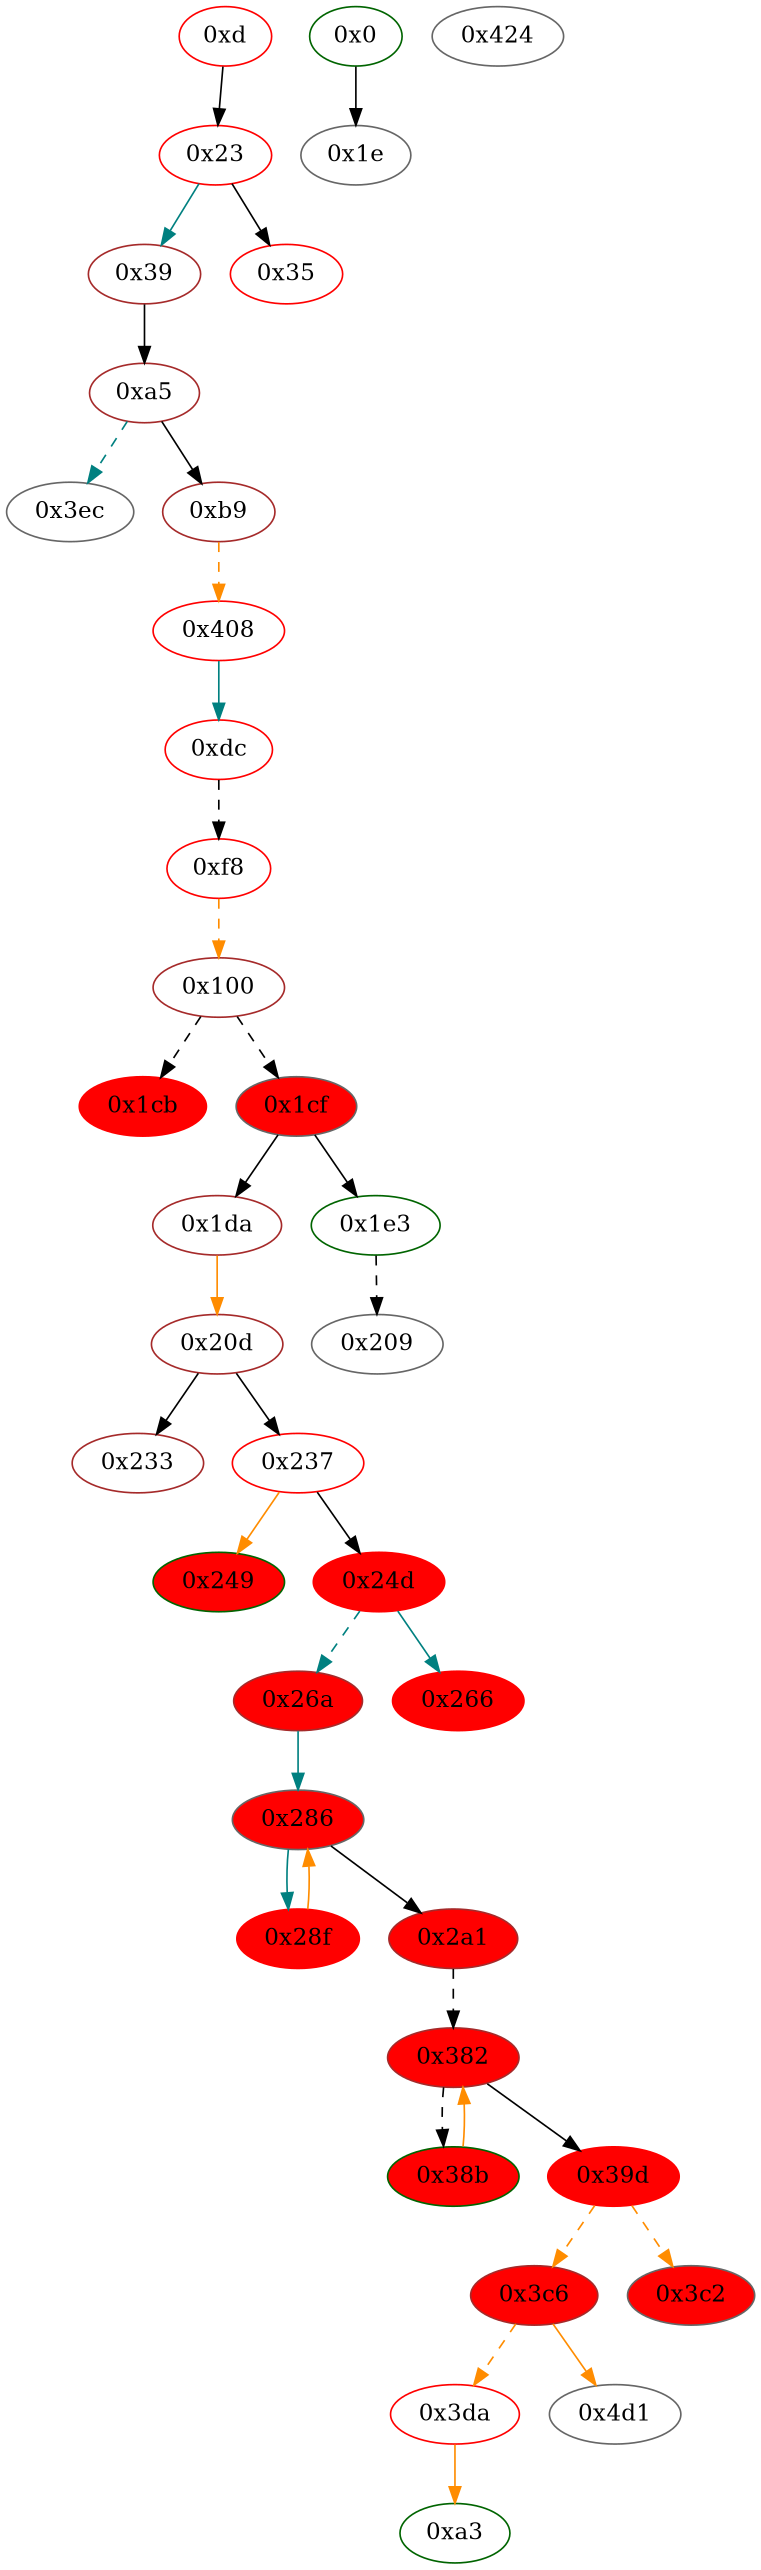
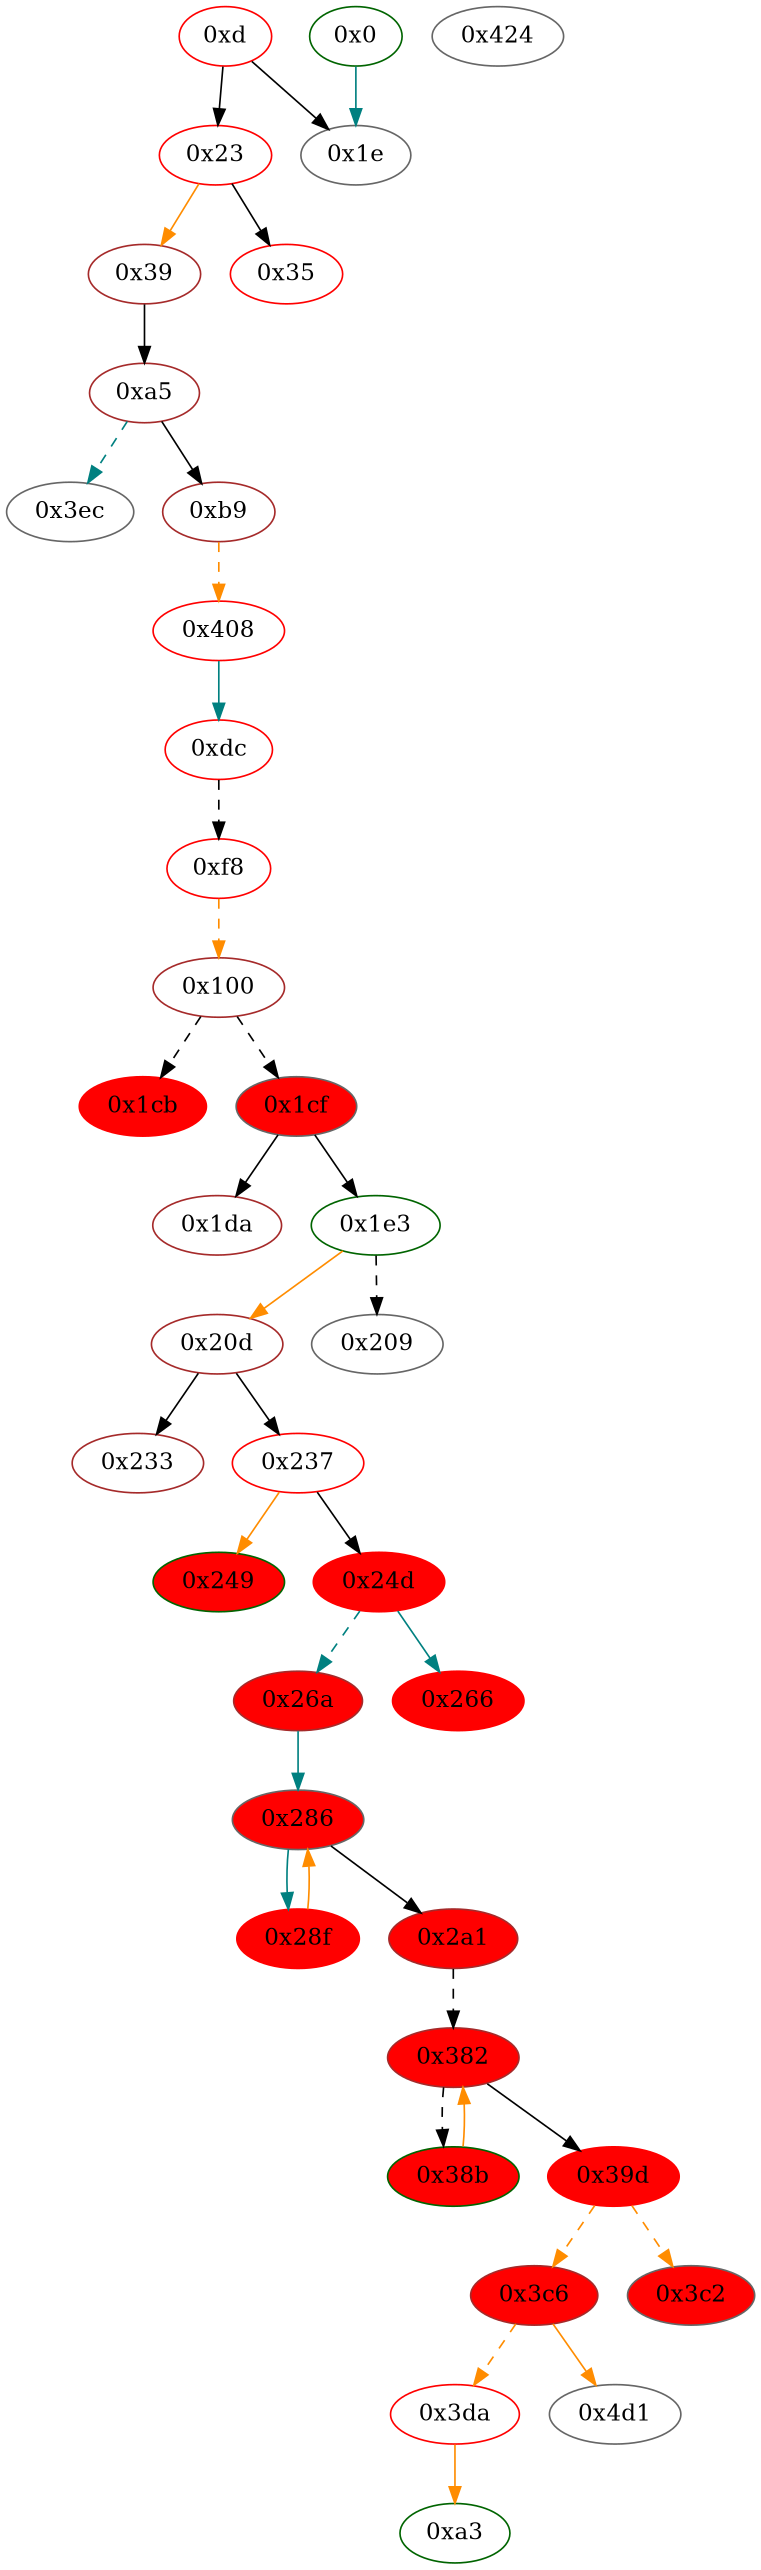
(356, 88) -> (356, 88)
none -> (284, 90)
(185, 207) -> (185, 207)
(217, 1277) -> (303, 1280)
